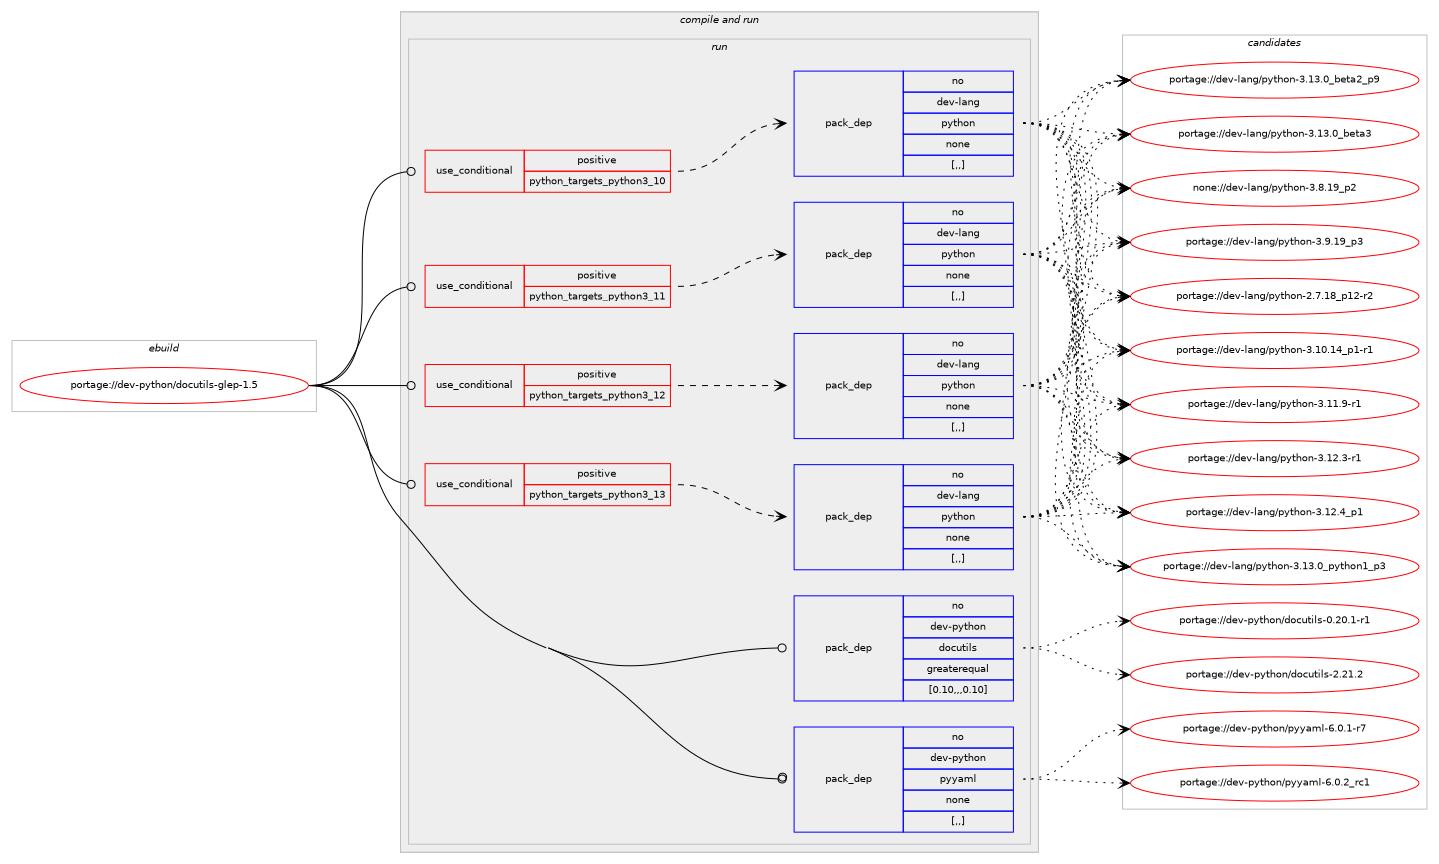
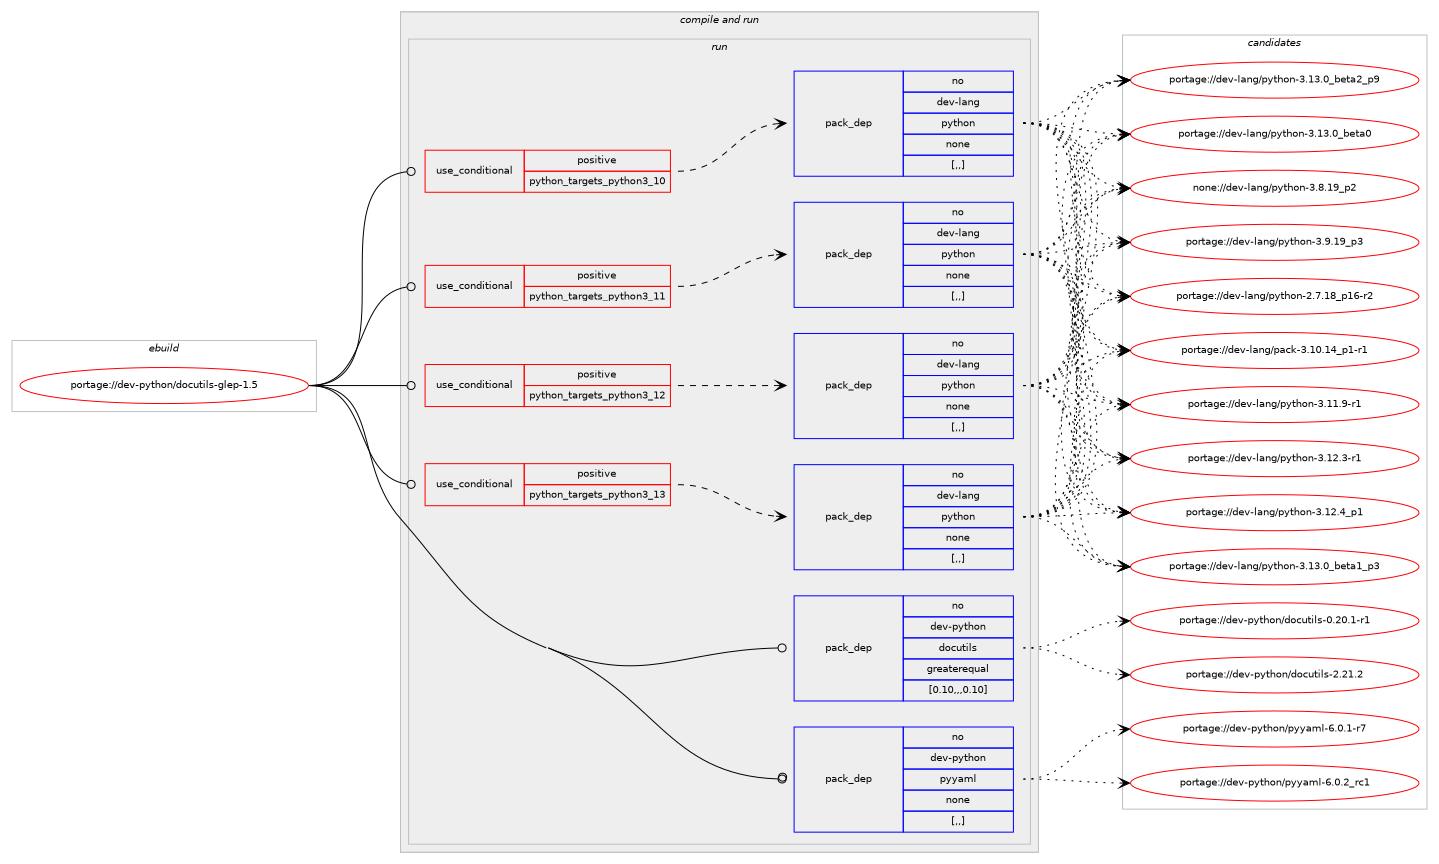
(1275, 134) -> (1275, 134)
(1275, 296) -> (1275, 296)
(1275, 350) -> (1275, 350)
(1275, 567) -> (1275, 567)
